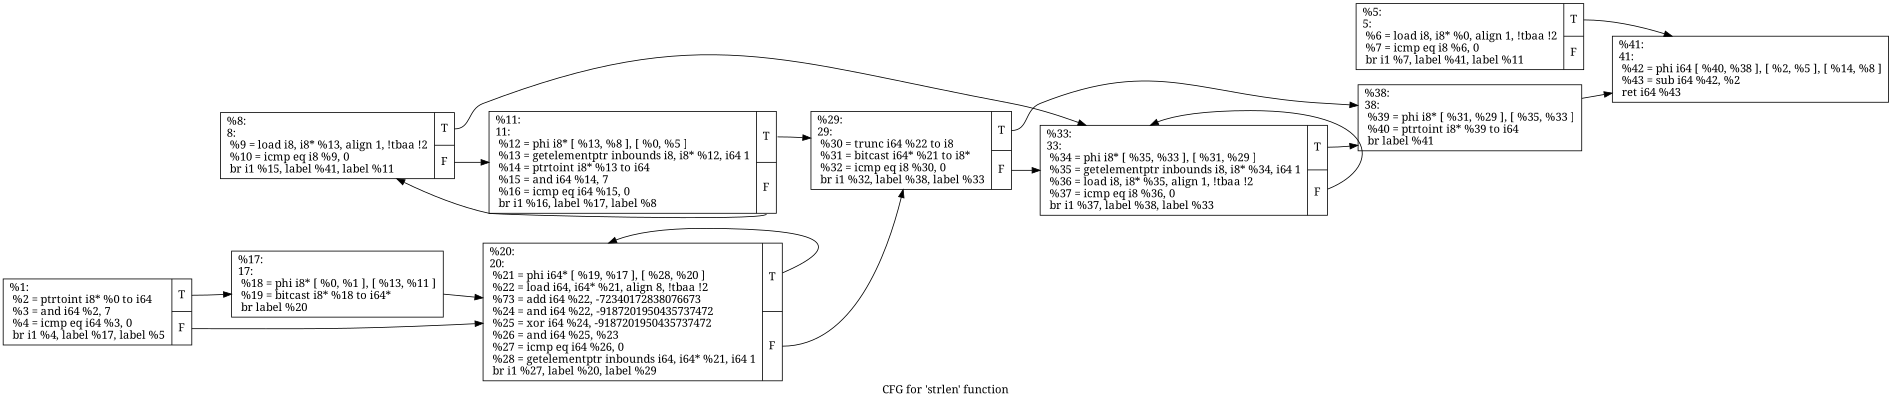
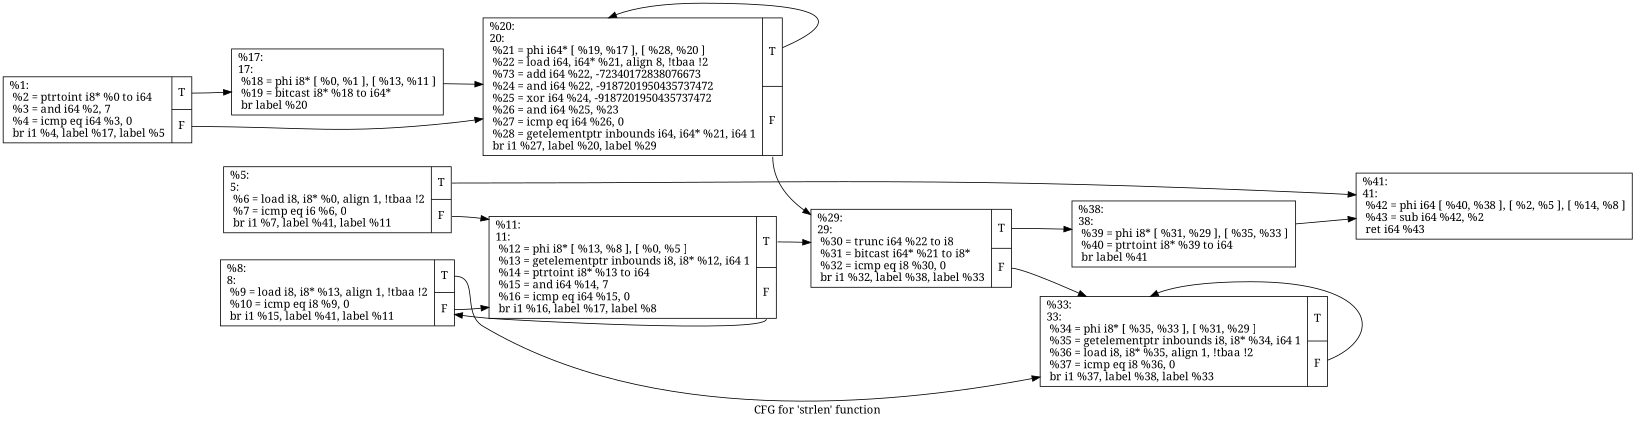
(1421, 48) -> (288, 211)
(1339, 147) -> none
none -> (466, 217)
